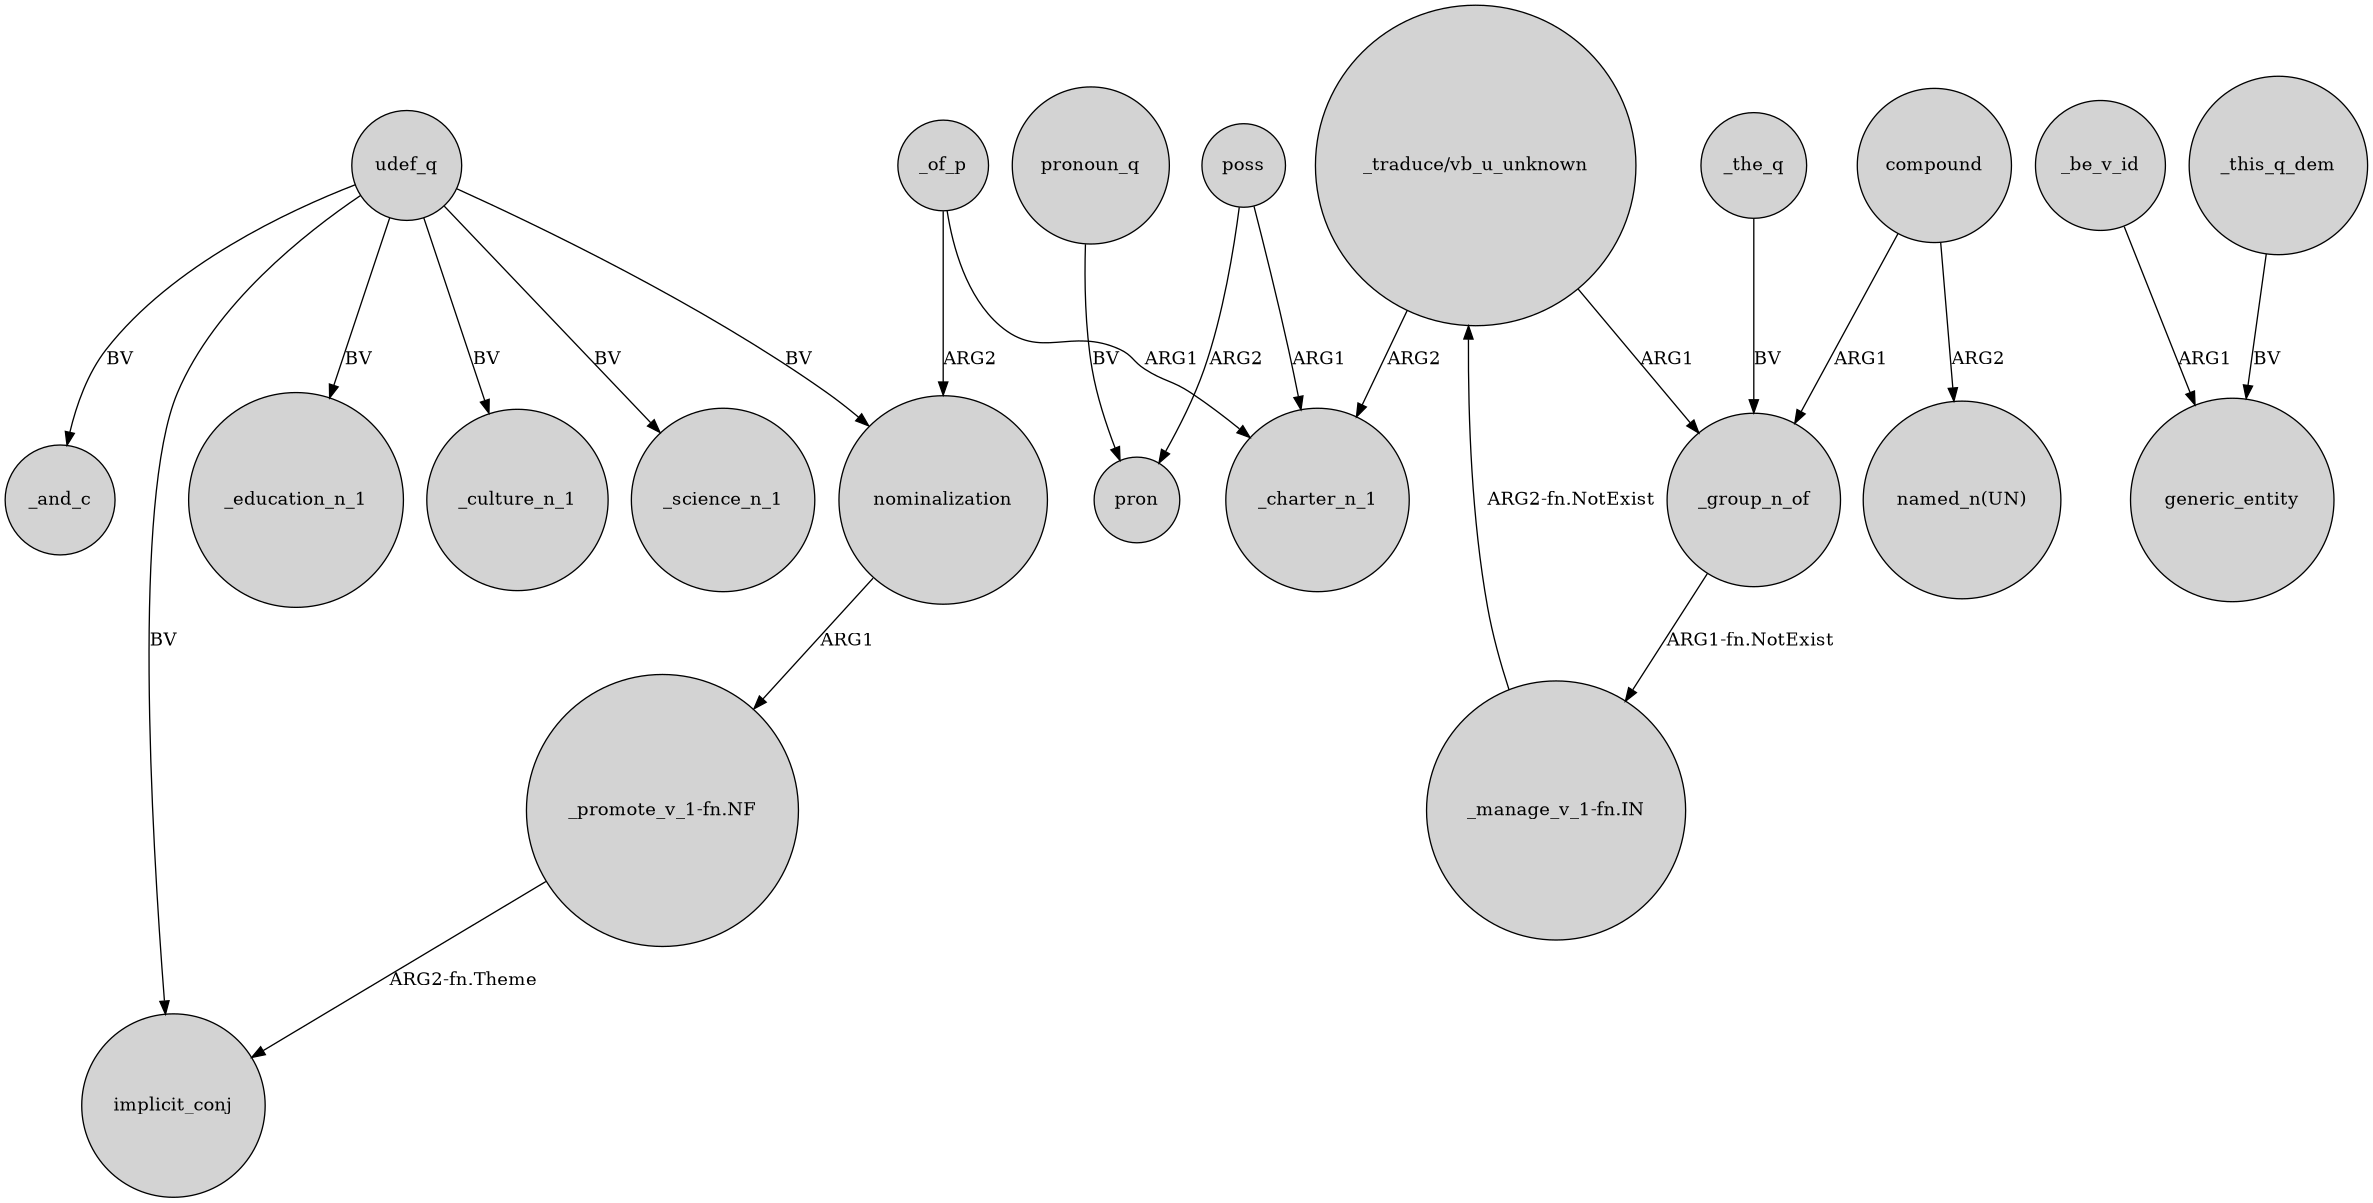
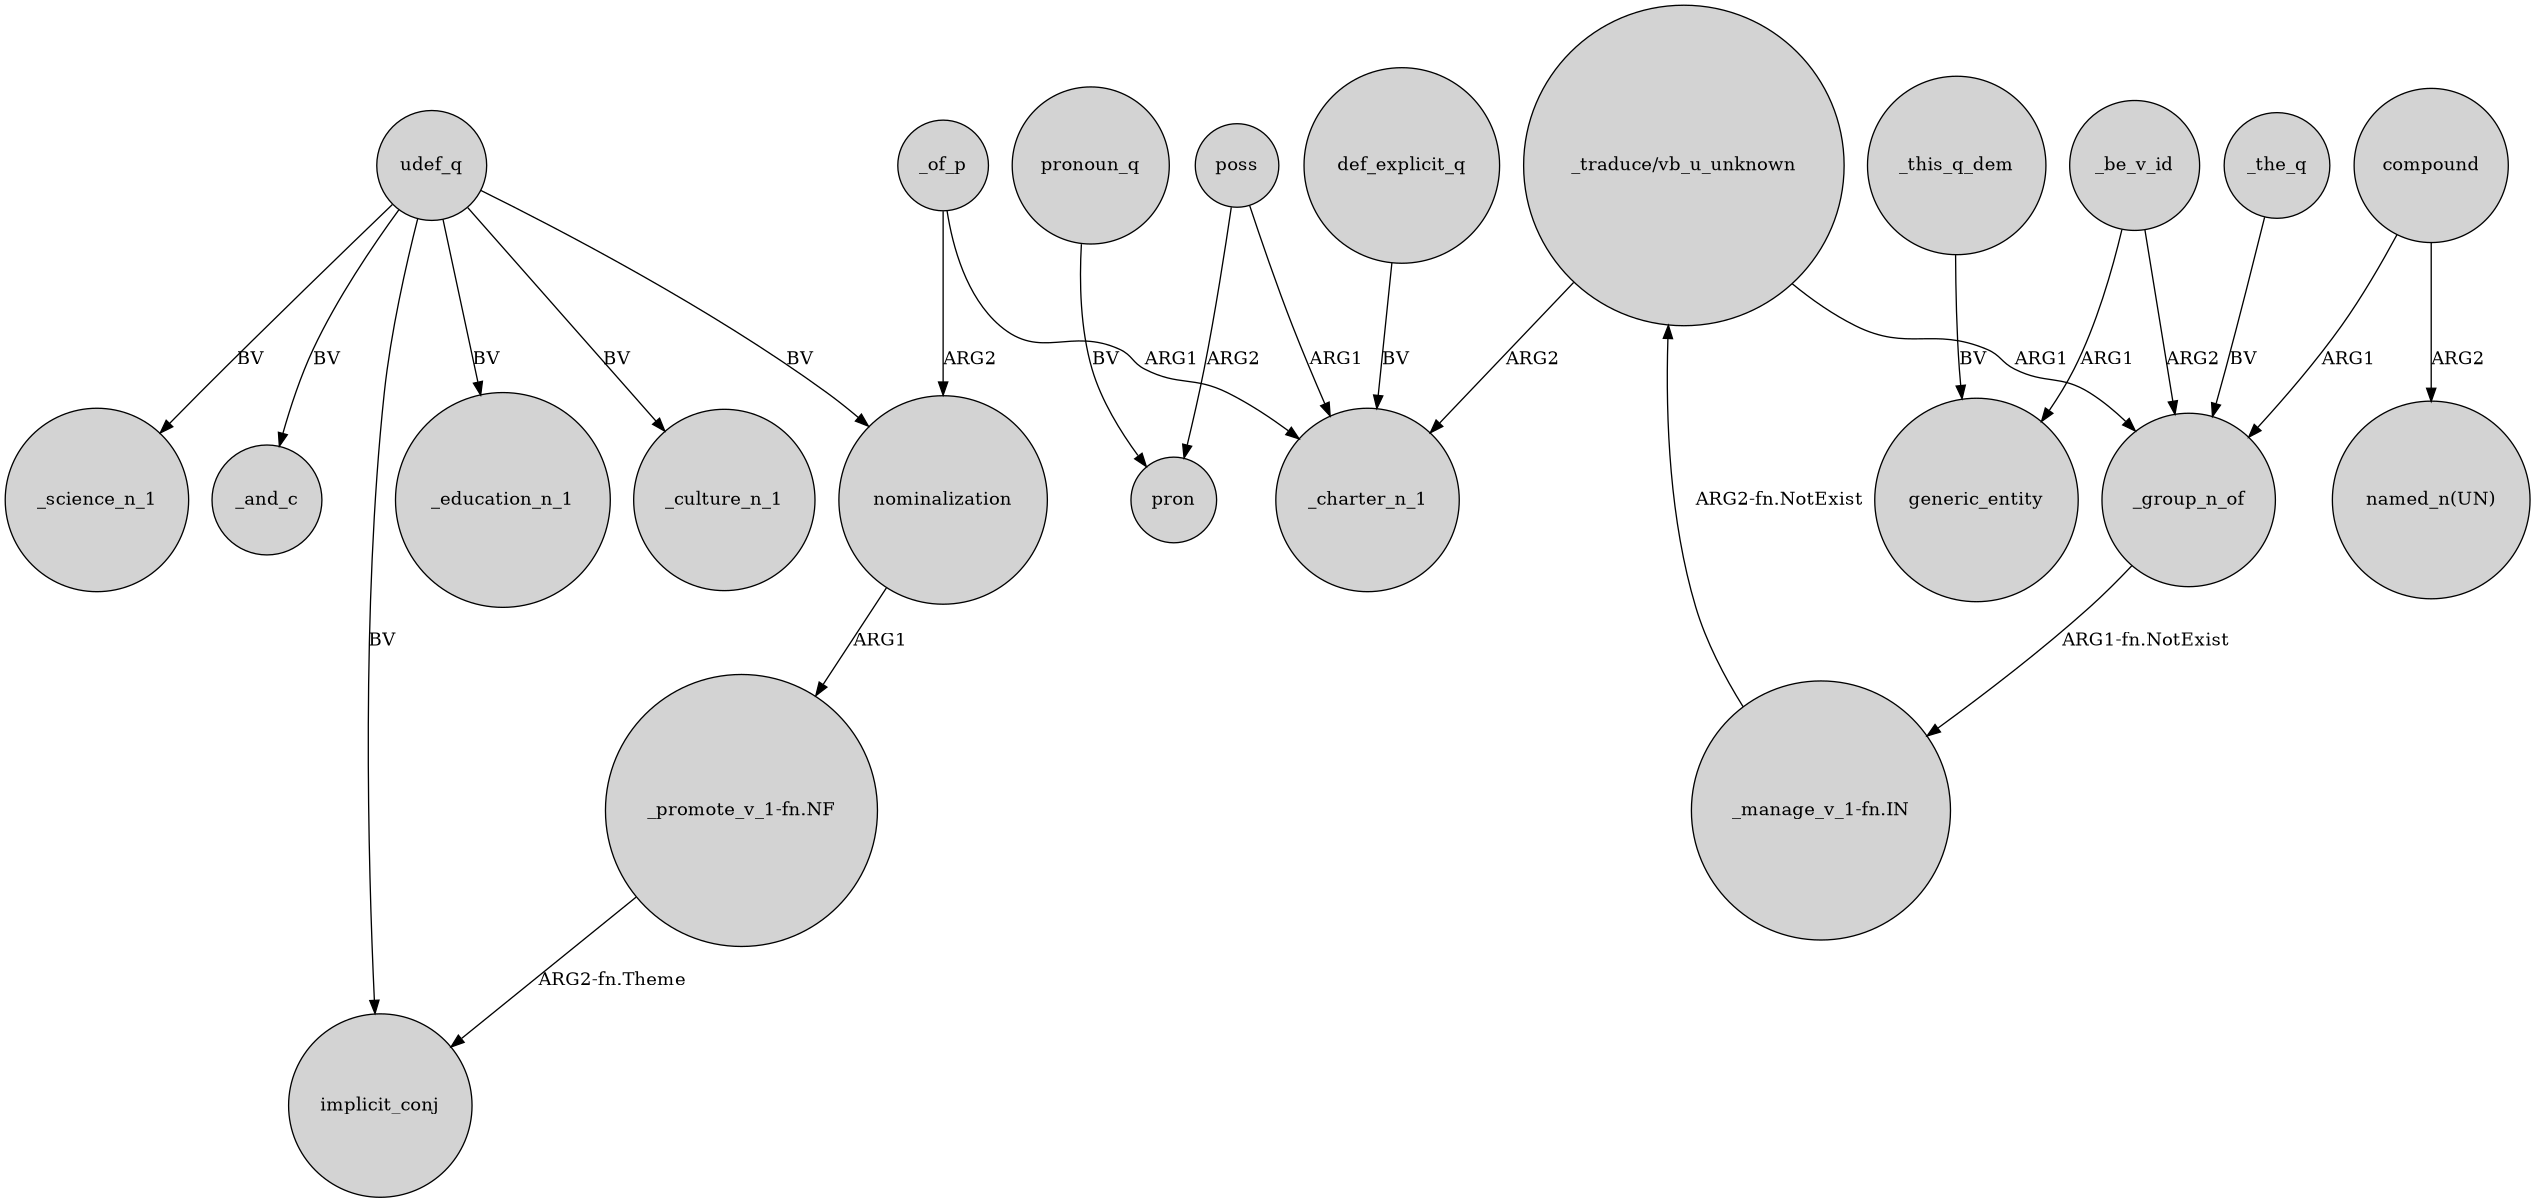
none -> (1402, 165)
none -> (2159, 316)
